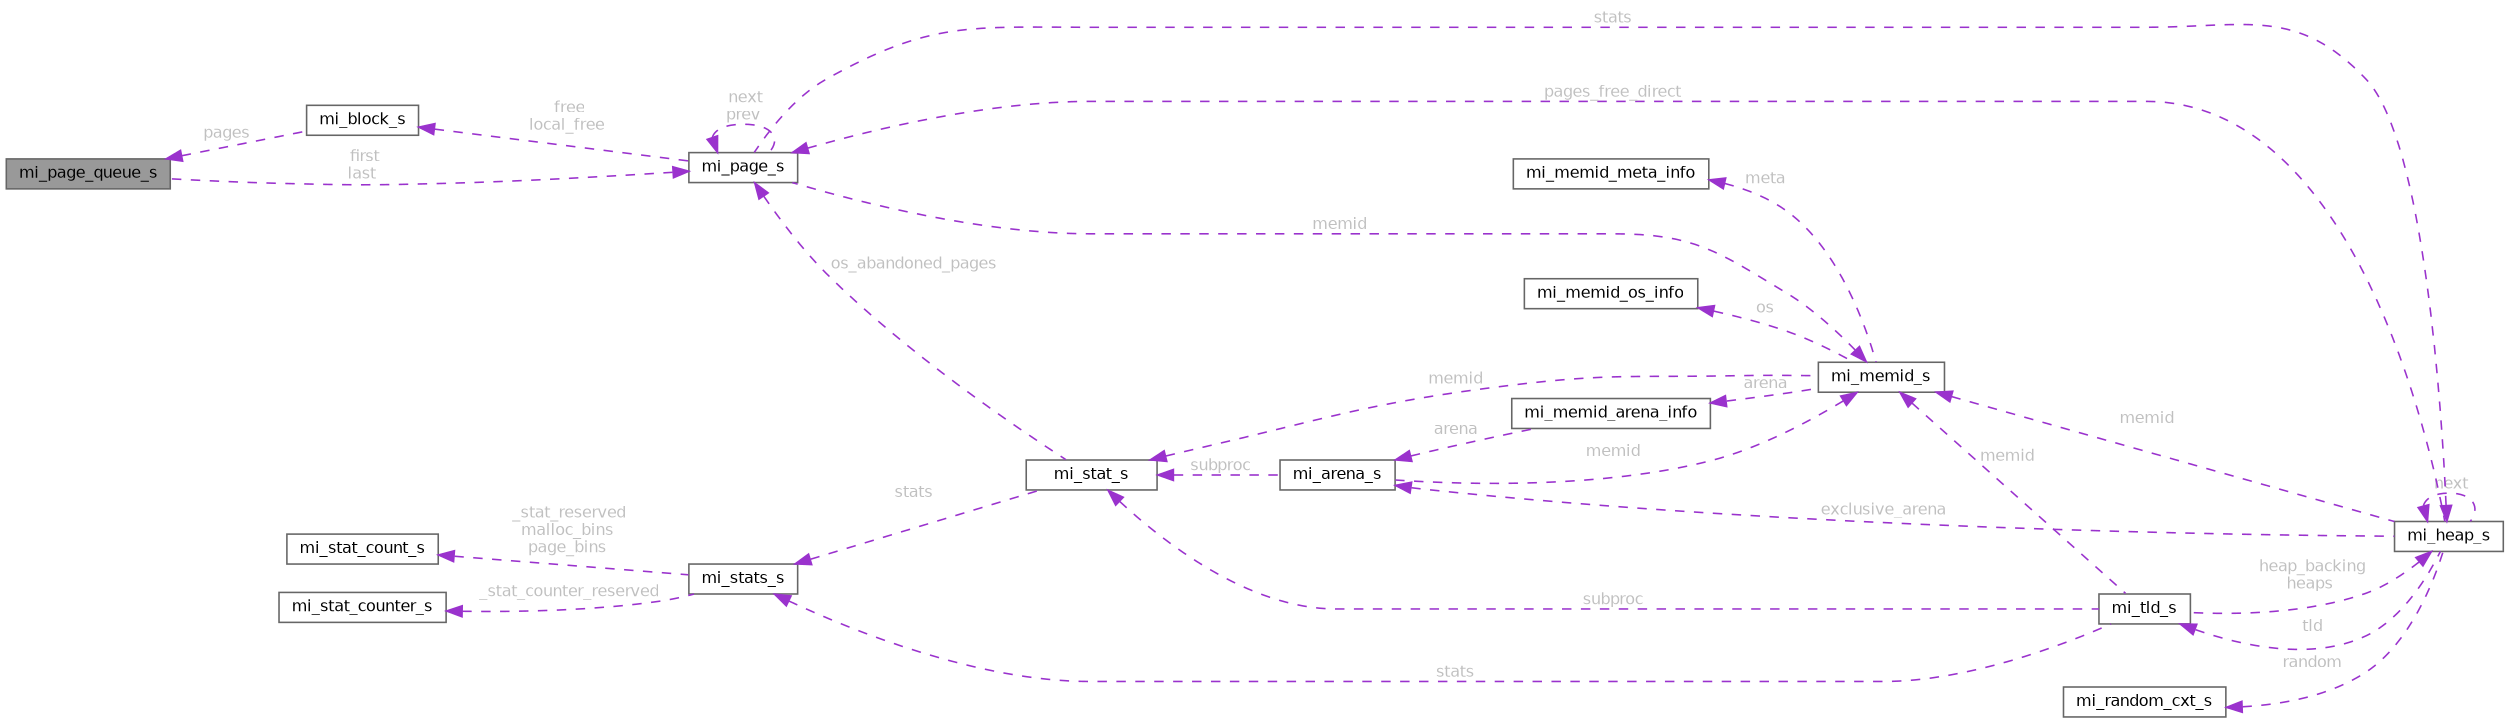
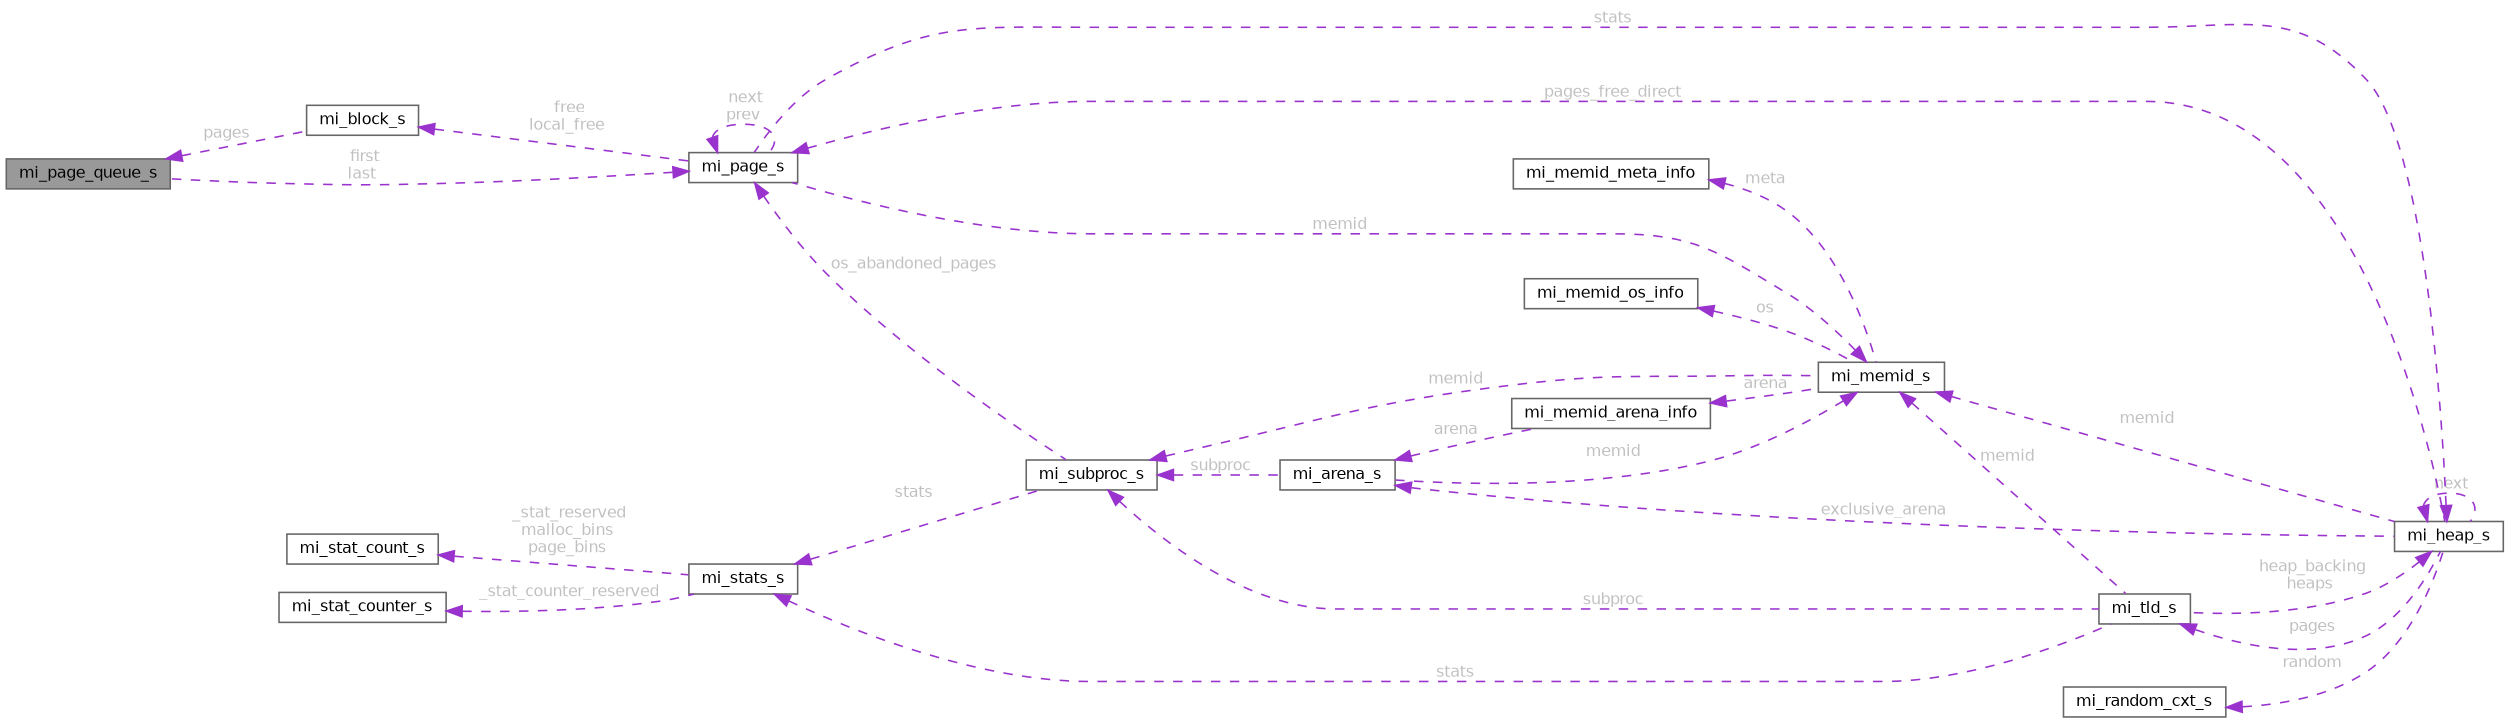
(1092, 475) -> (1092, 475)
(2310, 627) -> (2310, 627)
